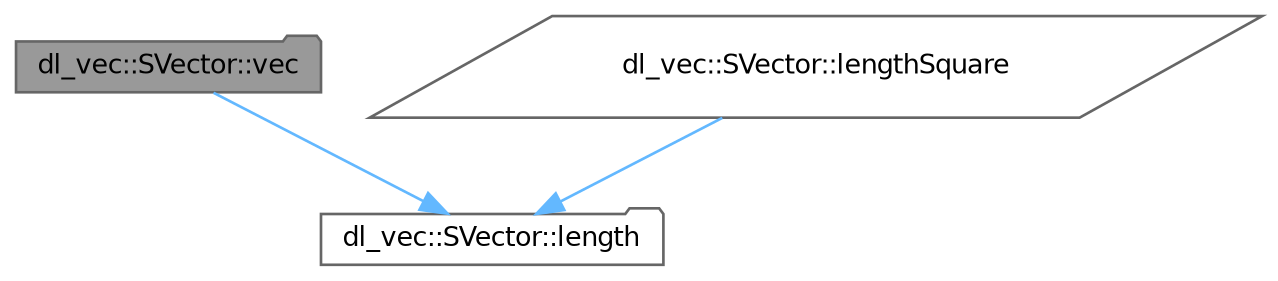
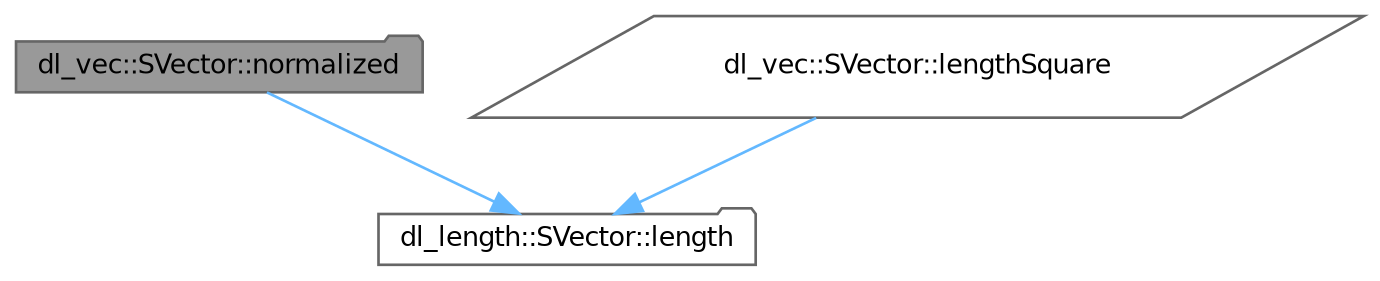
(169, 67) -> (219, 67)
(492, 239) -> (567, 239)
